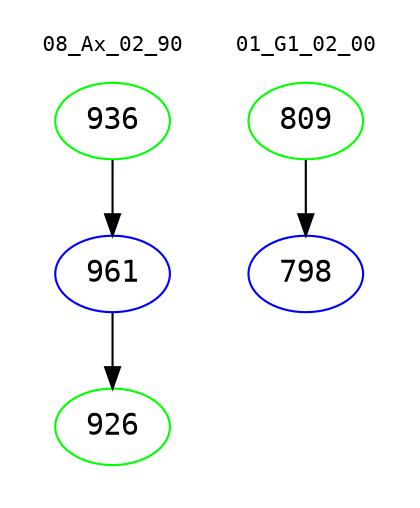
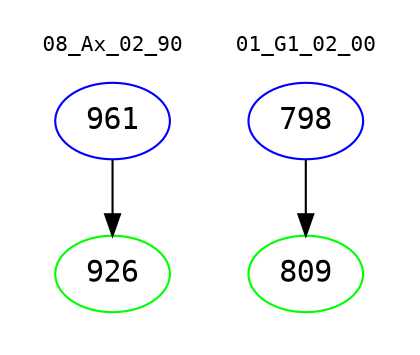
(113, 121) -> none
(306, 187) -> (306, 187)
